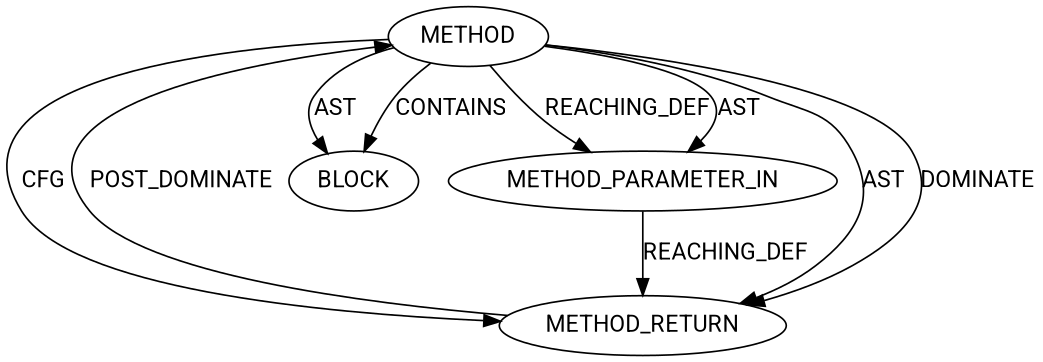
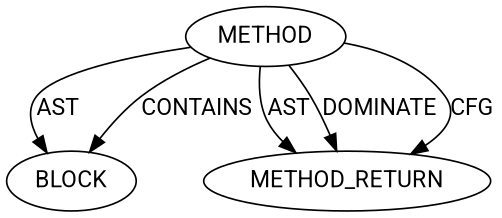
(643, 181) -> none
(108, 226) -> none
